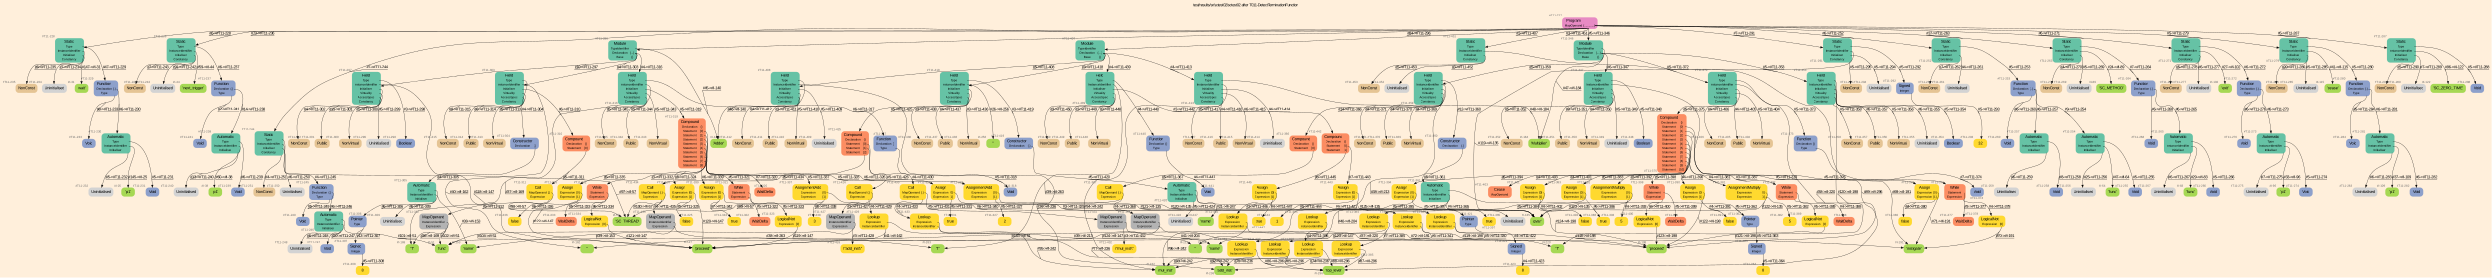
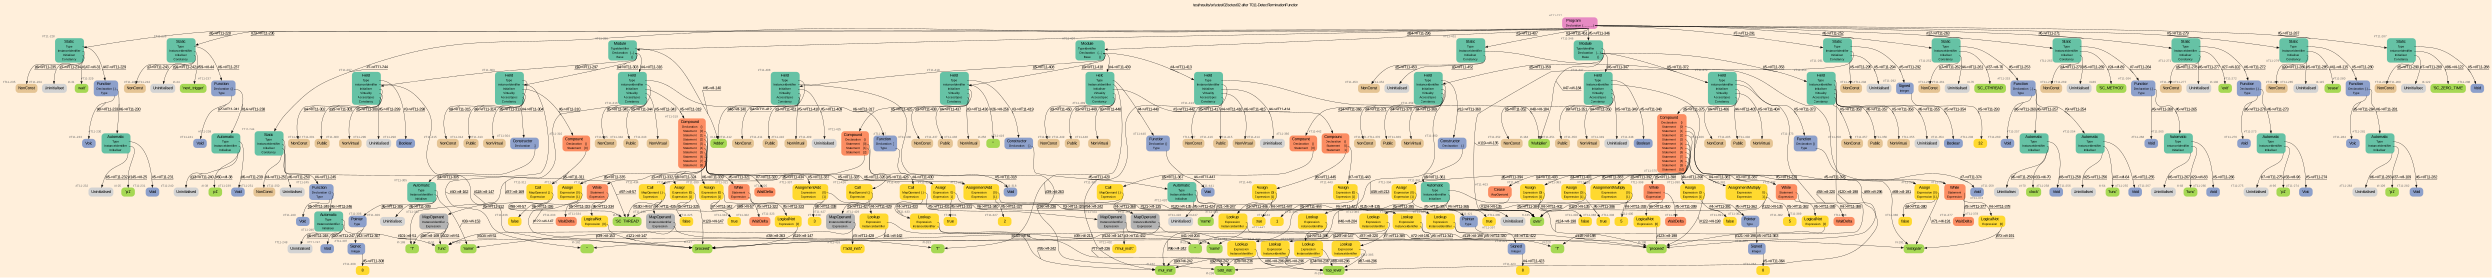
(1574, 26) -> (1574, 26)
none -> (1990, 88)
none -> (2034, 192)
none -> (1480, 206)
